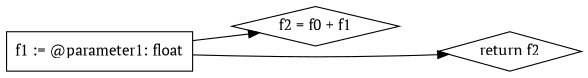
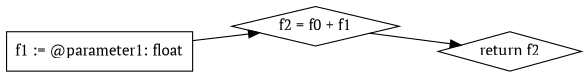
(315, 57) -> (410, 38)
